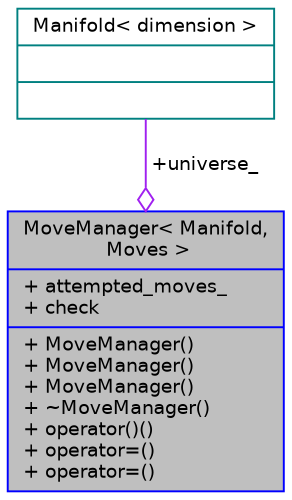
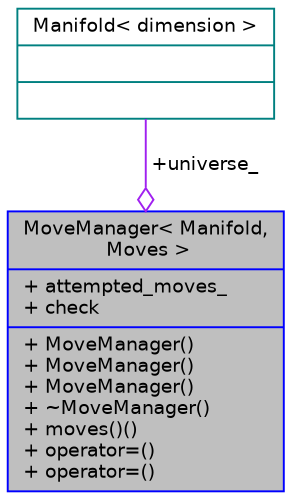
(89, 430) -> (81, 430)
